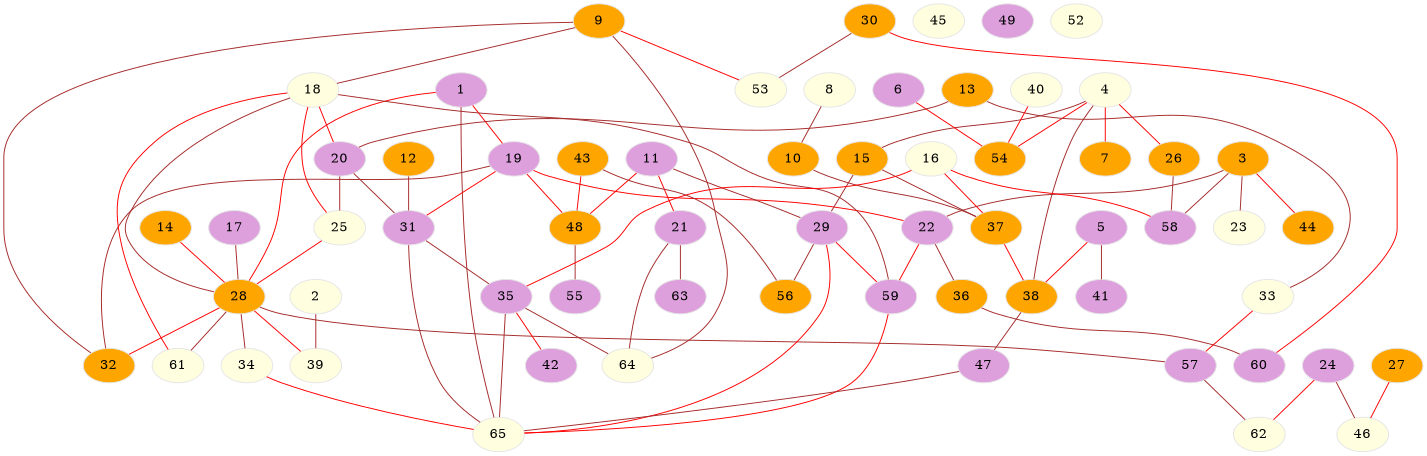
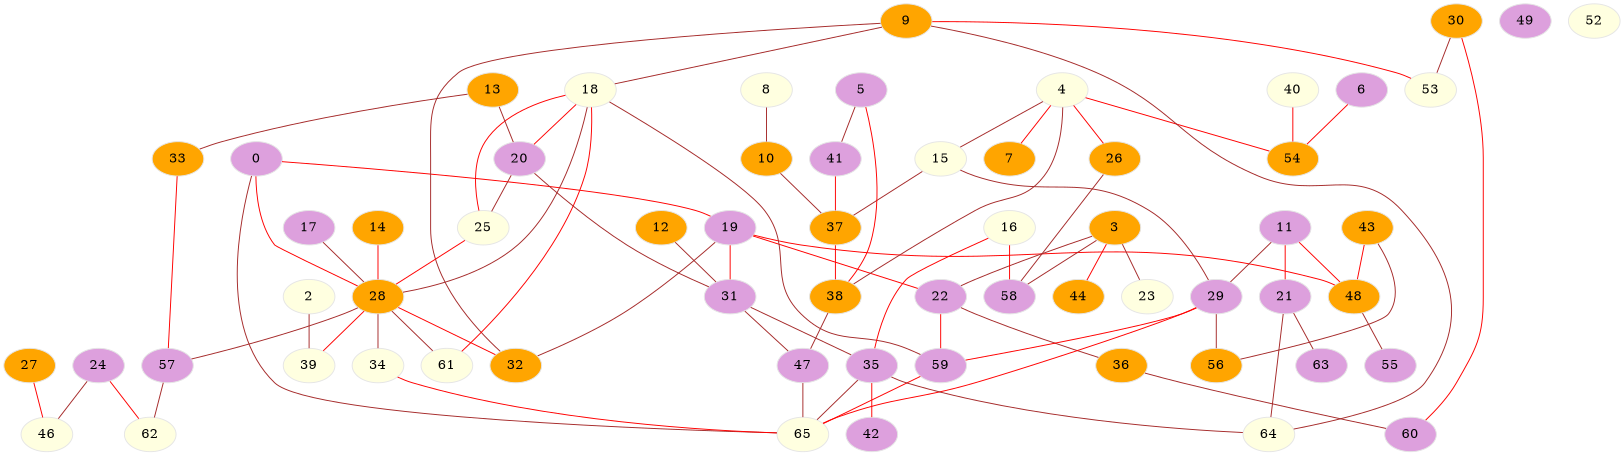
(939, 21) -> none
(461, 90) -> (256, 159)
(862, 159) -> (941, 159)
(964, 193) -> (835, 193)
(1268, 297) -> (178, 159)
(423, 343) -> (767, 331)
